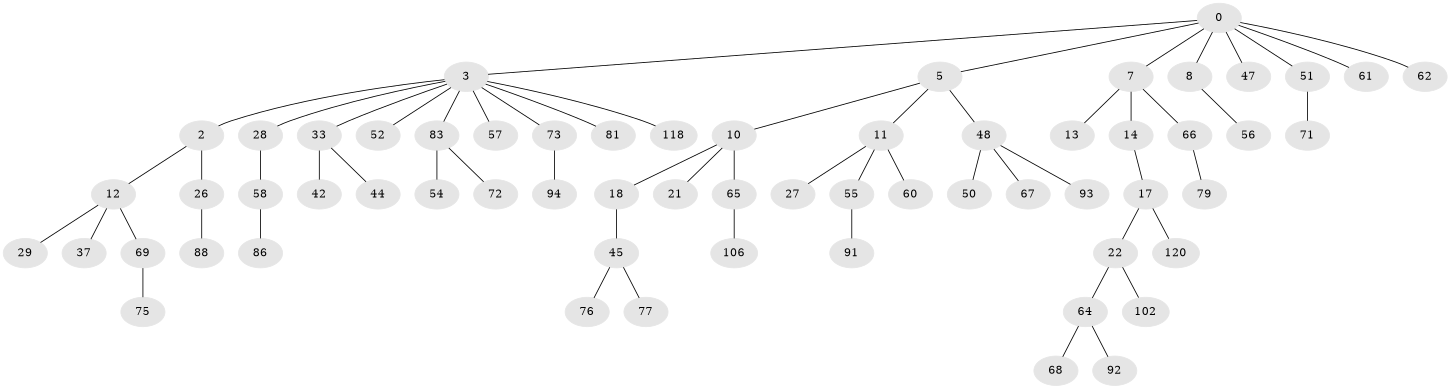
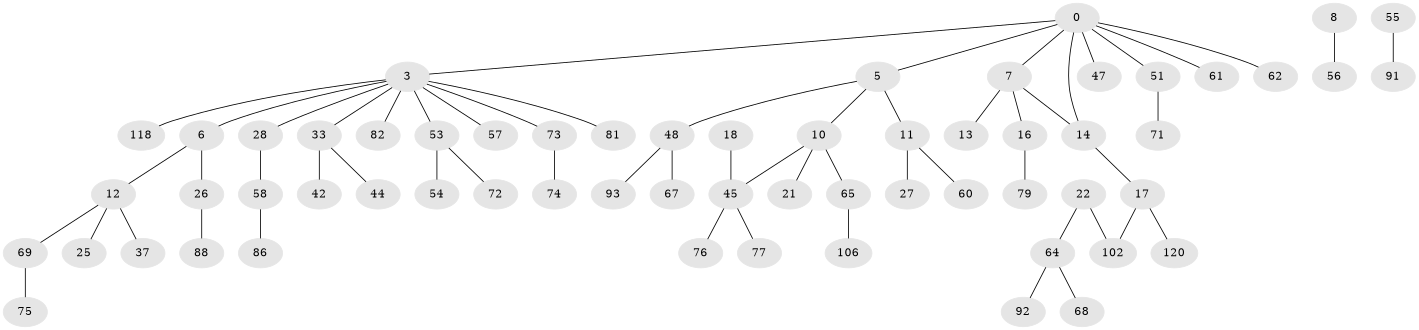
(1205, 47) -> (1069, 77)
(202, 136) -> (202, 136)
(378, 136) -> (378, 136)
(437, 136) -> (437, 136)
(1190, 136) -> (1025, 136)
(675, 165) -> (775, 165)
(866, 165) -> none
(555, 194) -> (555, 194)
(969, 194) -> none
(1131, 224) -> (1128, 224)
(25, 253) -> (84, 253)
